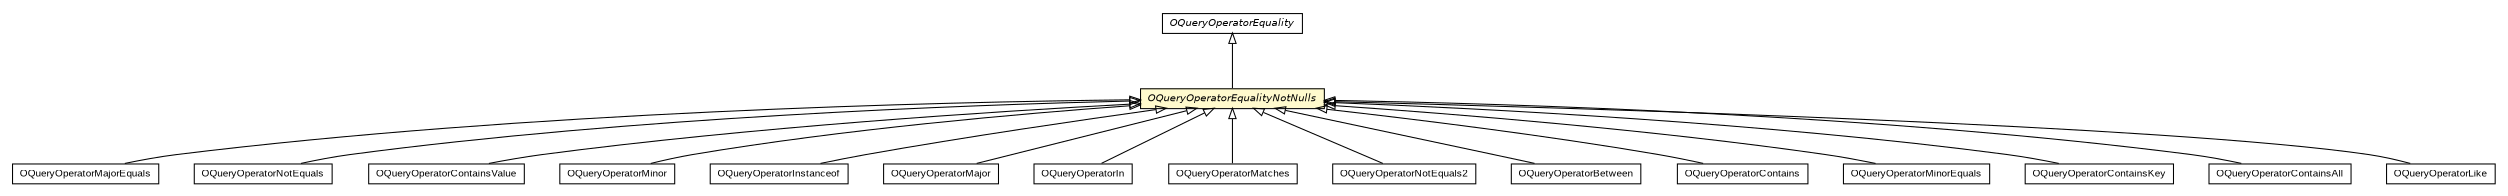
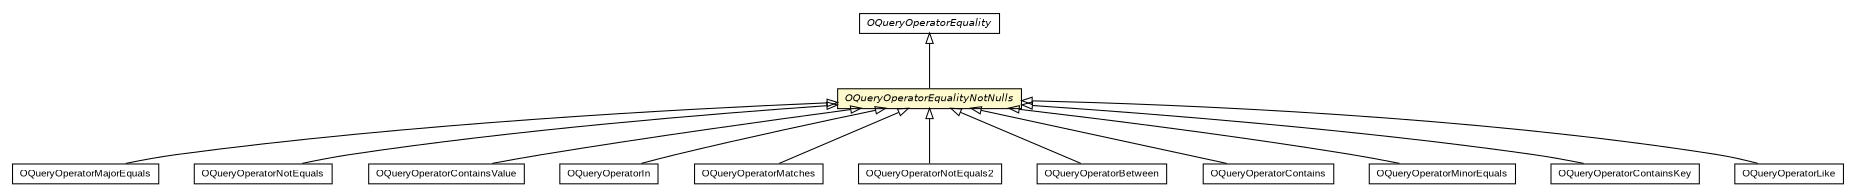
(617, 173) -> none
(779, 173) -> none
(941, 173) -> none
(2280, 173) -> none
